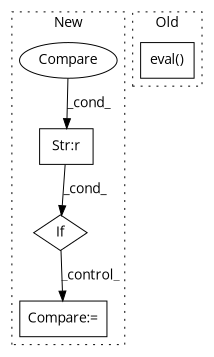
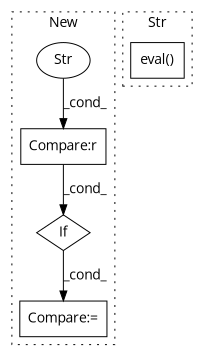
(167, 23) -> (157, 23)
(68, 60) -> (63, 60)
(66, 147) -> (63, 147)
(91, 276) -> (85, 276)
